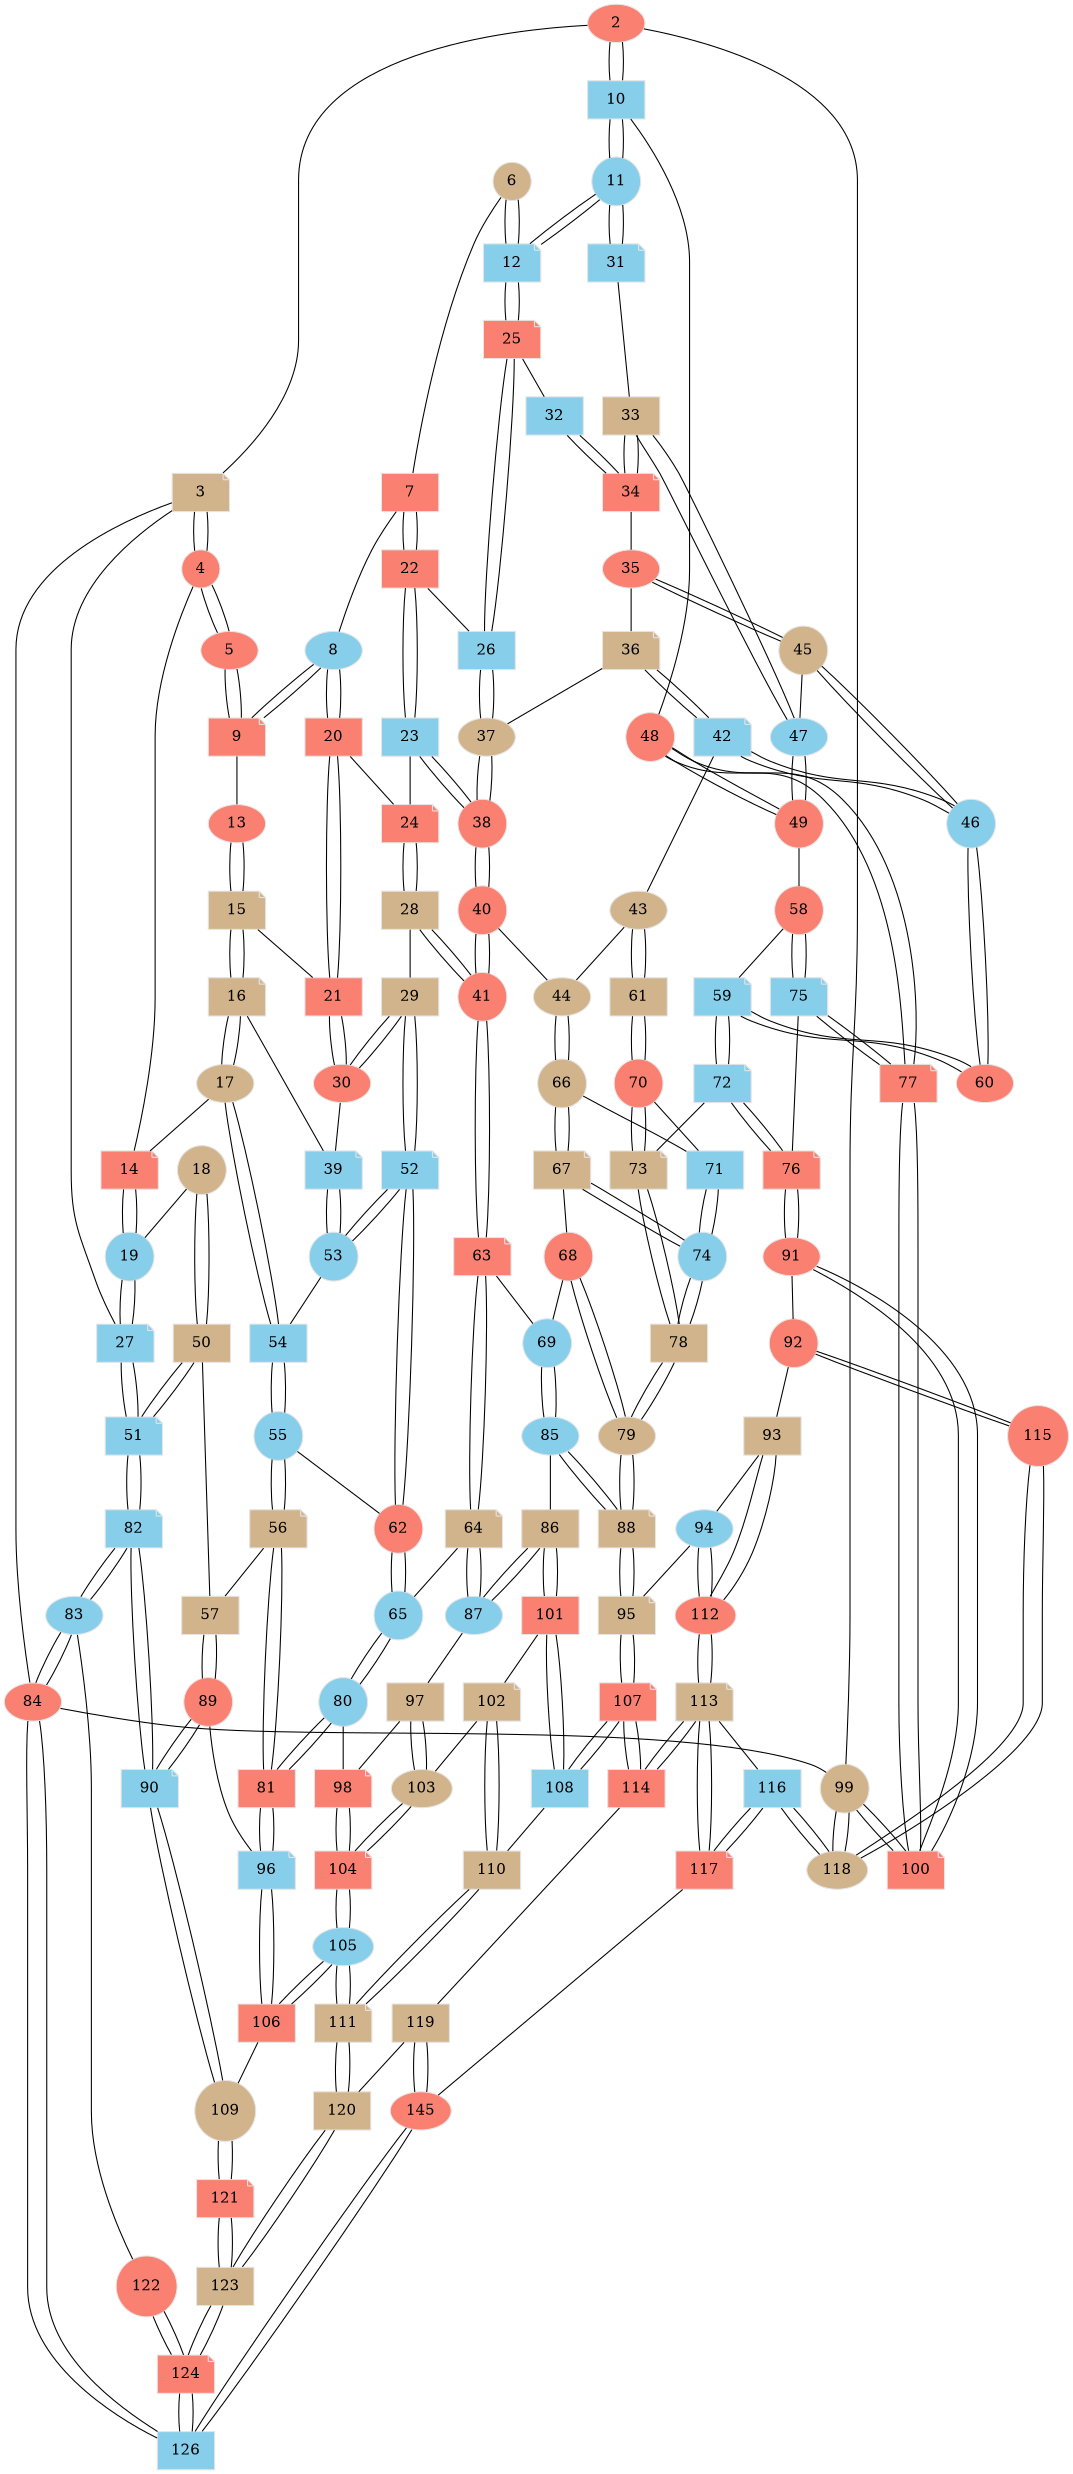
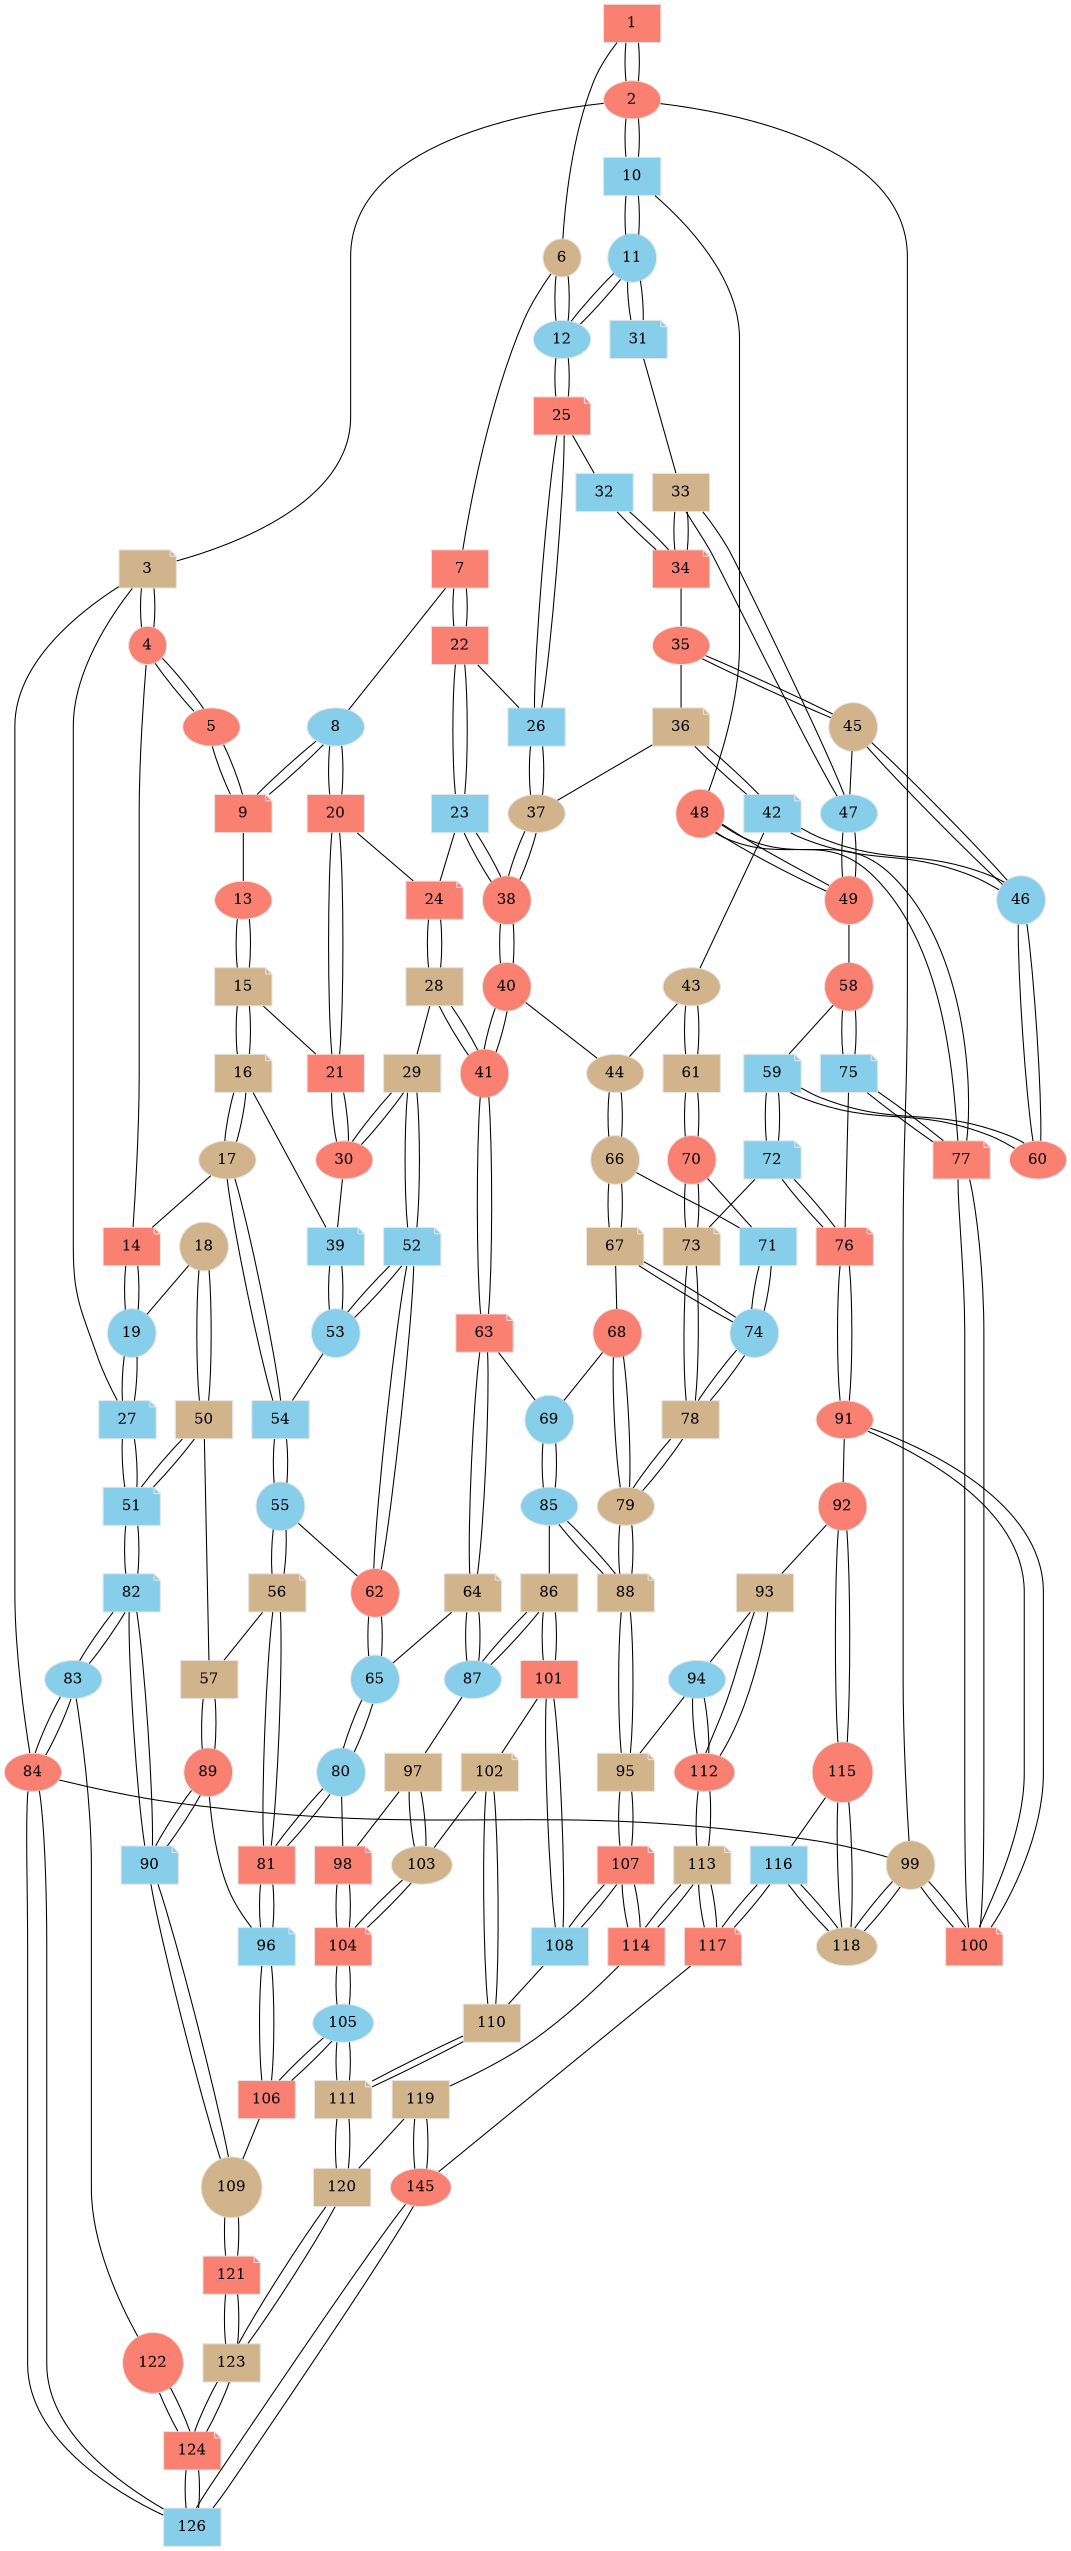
none -> (632, 23)
(512, 263) -> (562, 339)
(736, 1742) -> (809, 1822)
